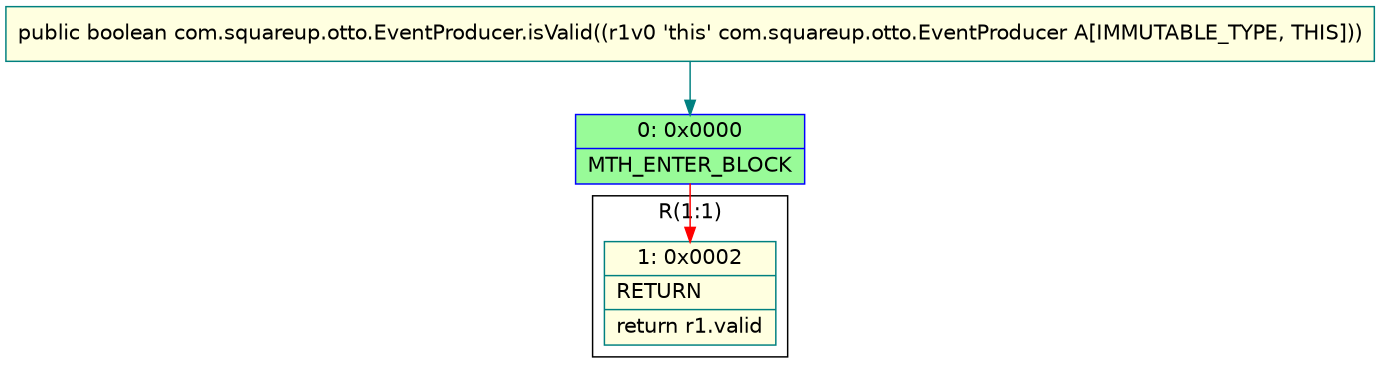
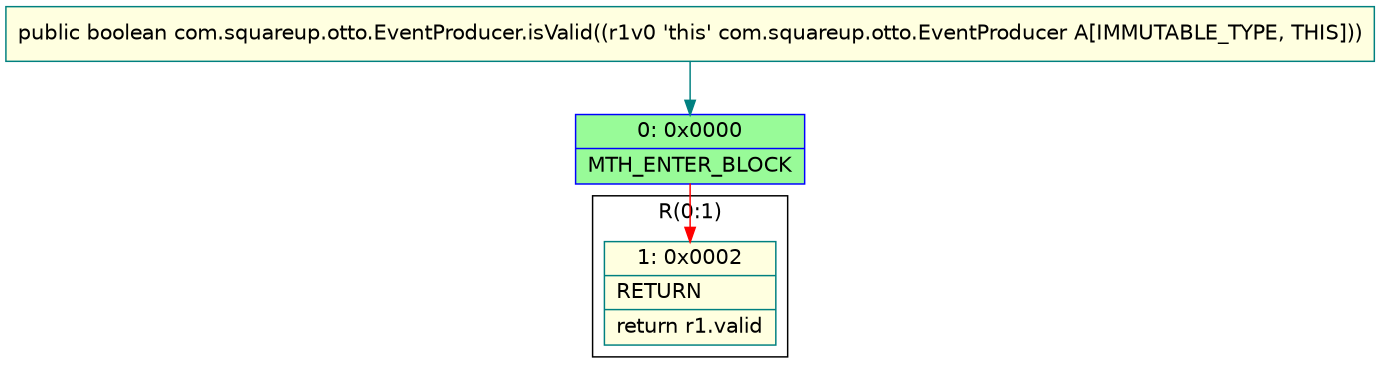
(690, 213) -> (690, 213)
